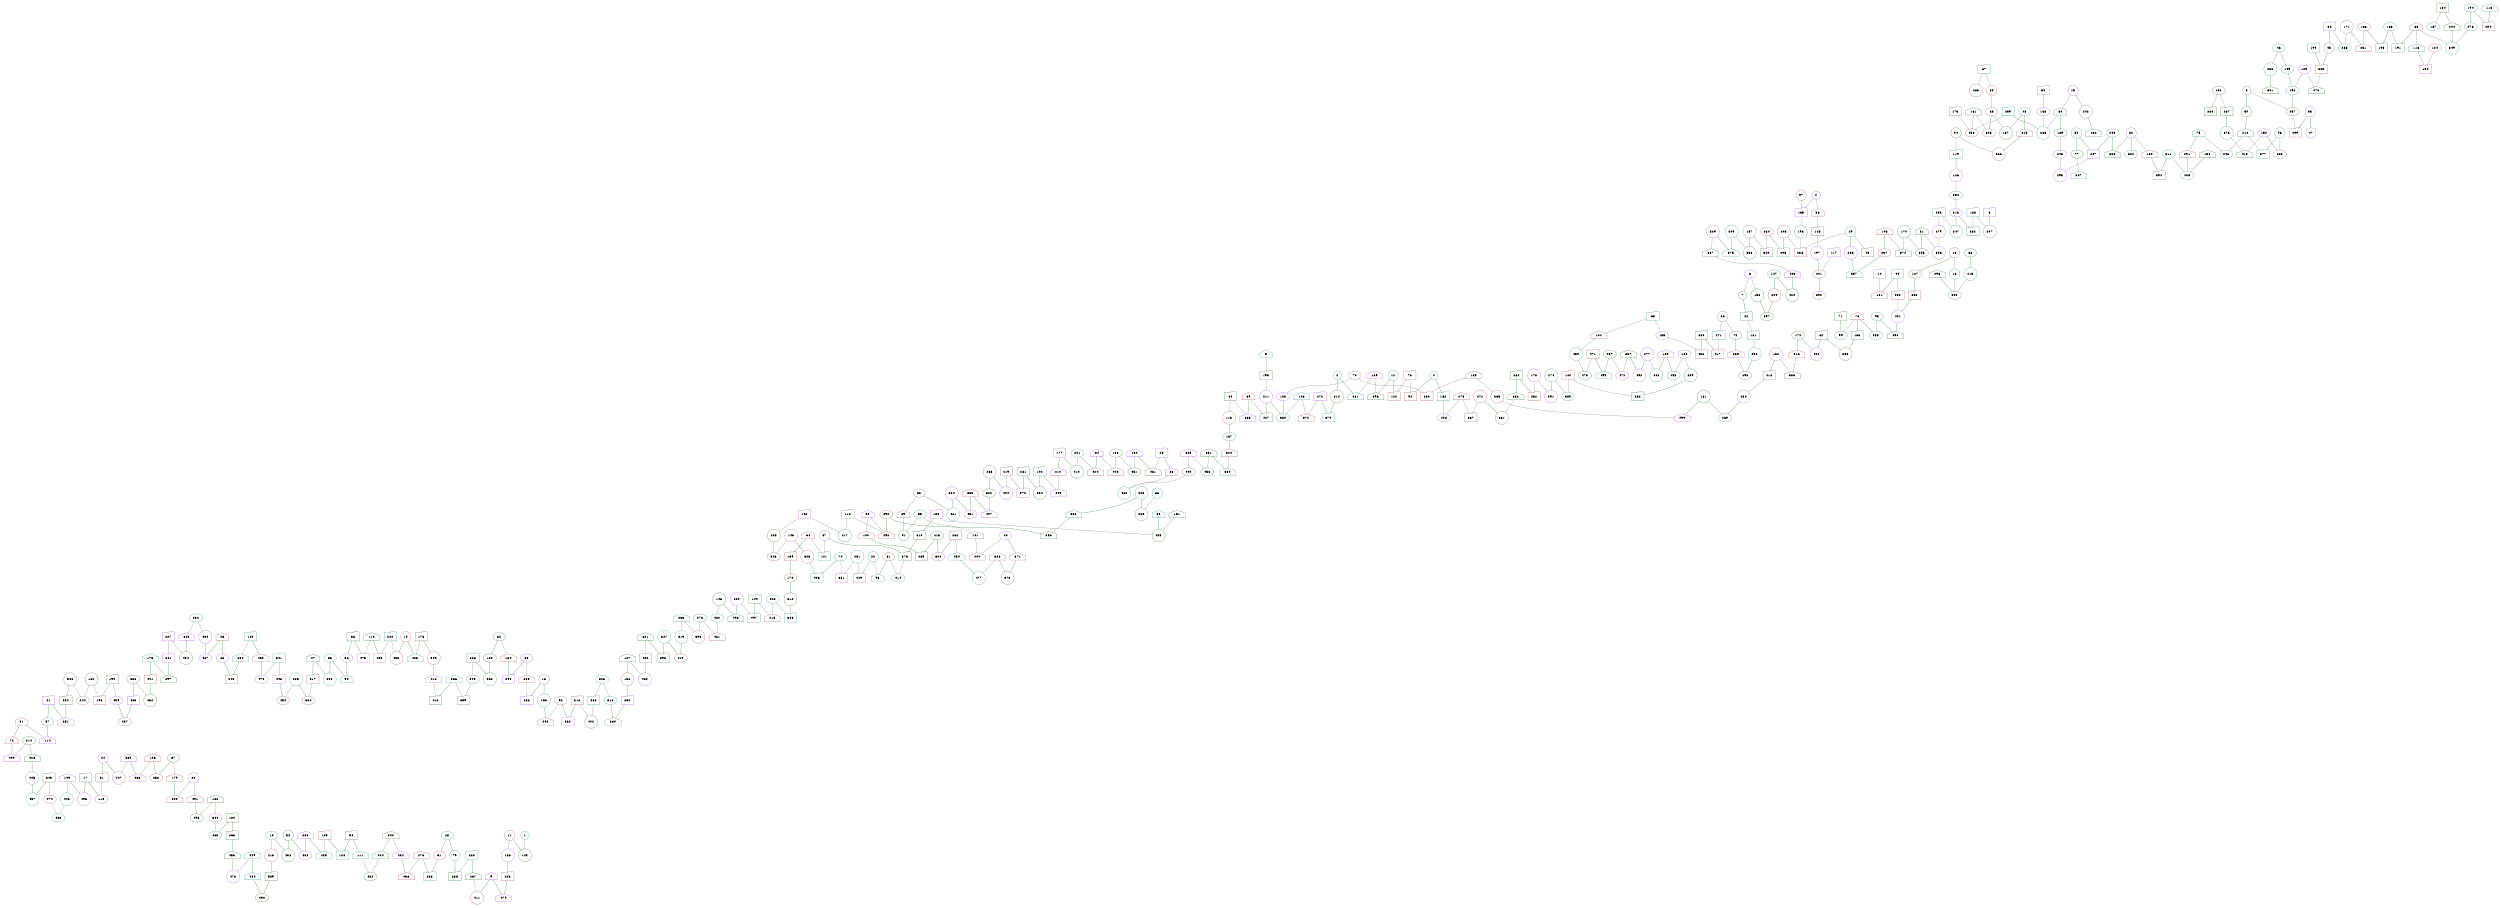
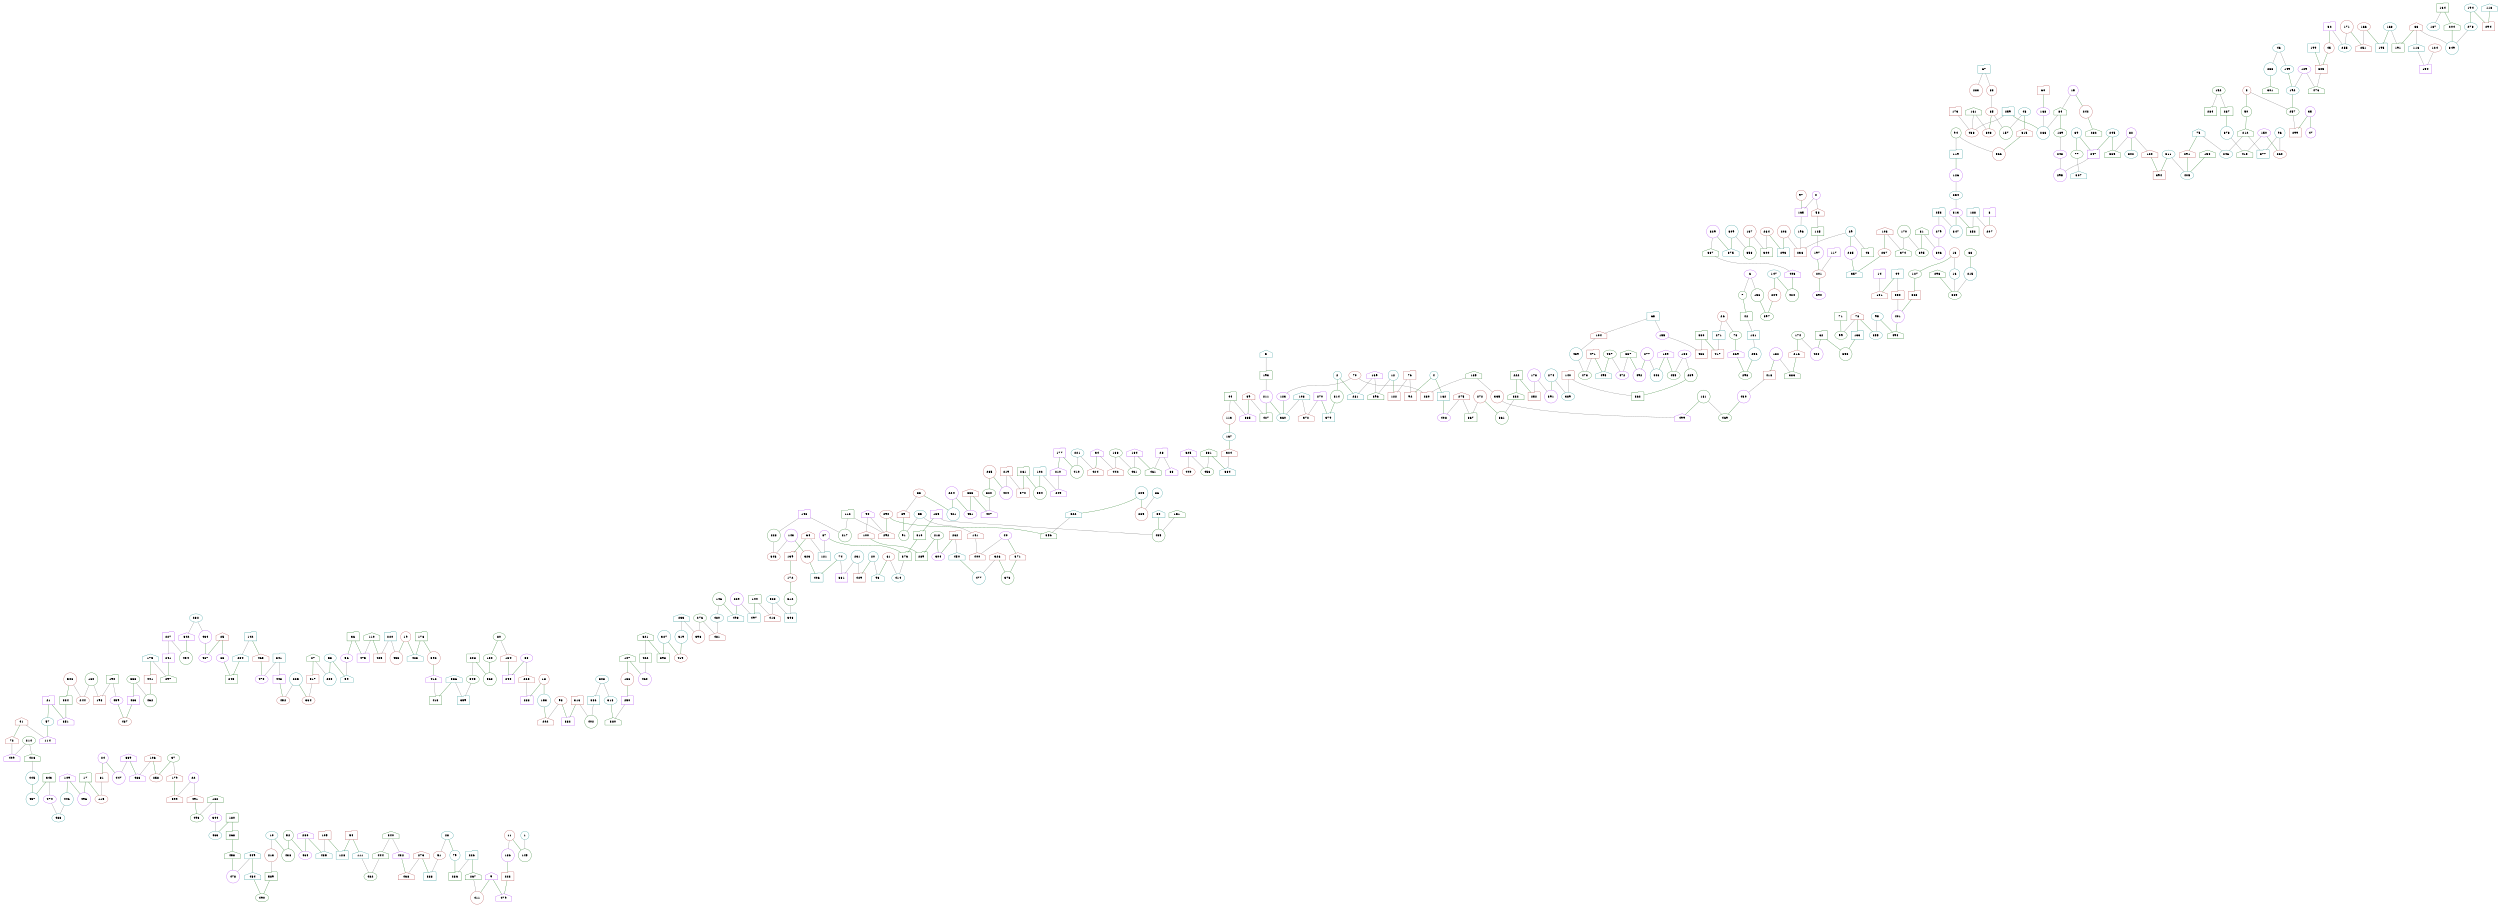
(1124, 493) -> none
